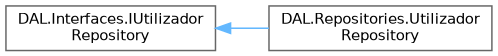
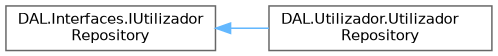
(380, 28) -> (380, 28)
